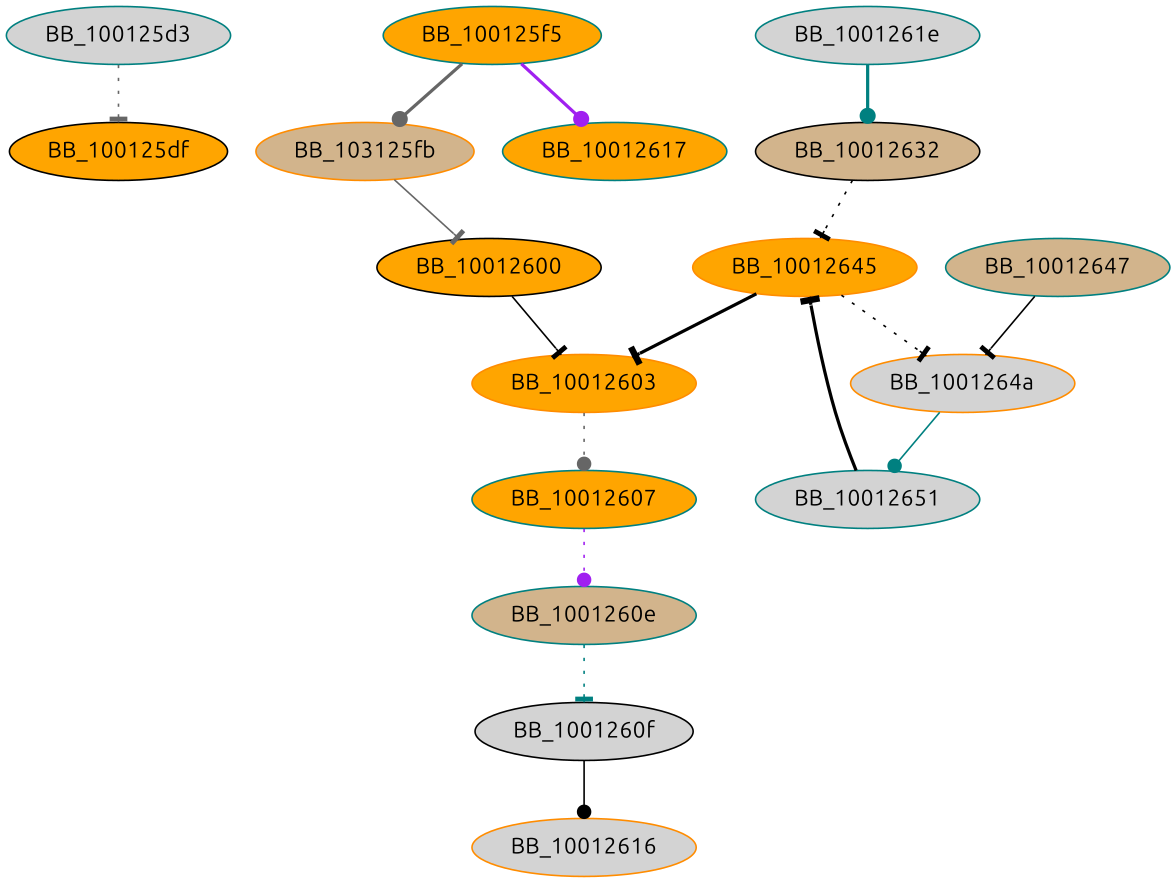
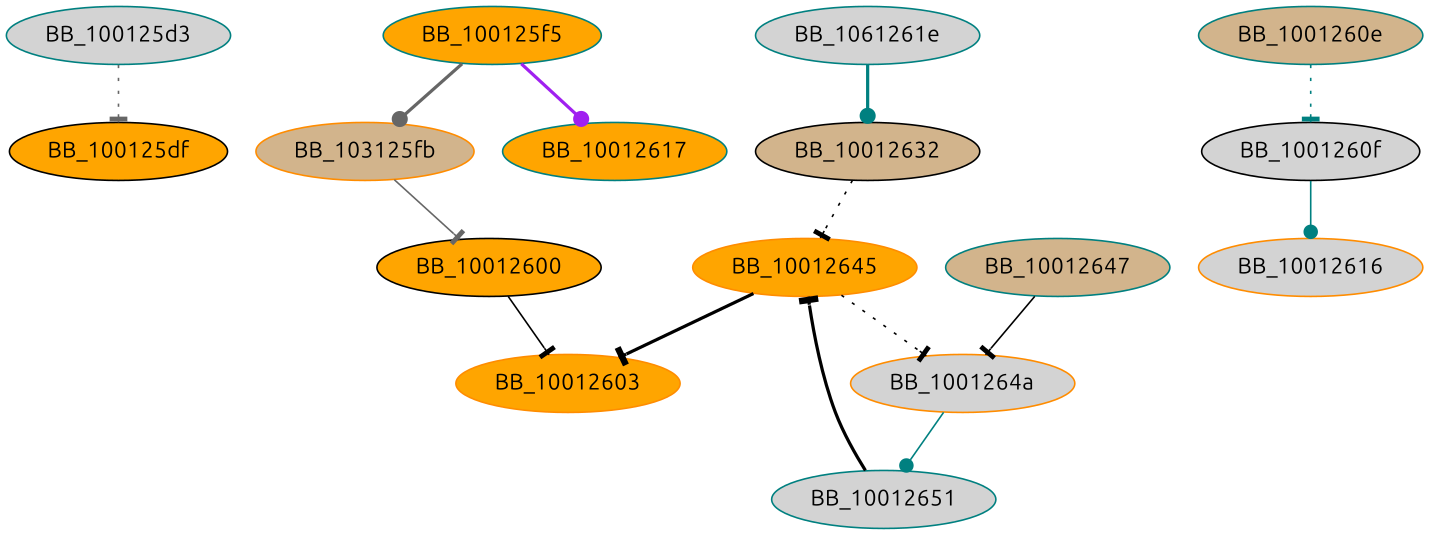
(868, 35) -> (868, 35)
(584, 499) -> none
(584, 783) -> (1311, 203)
